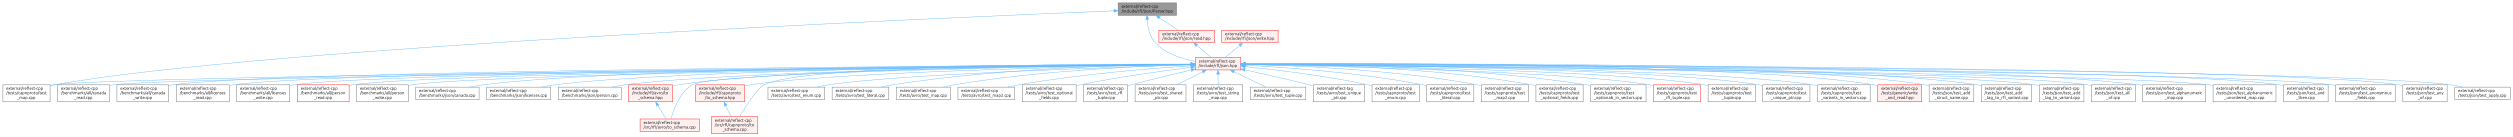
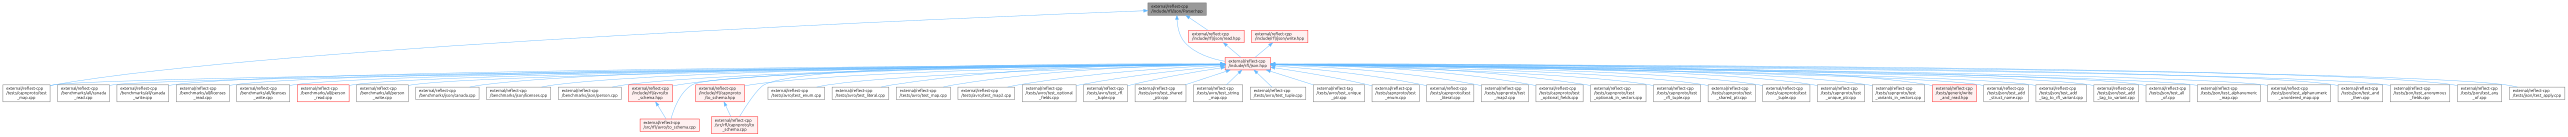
(1677, 93) -> (1677, 93)
none -> (1732, 93)
